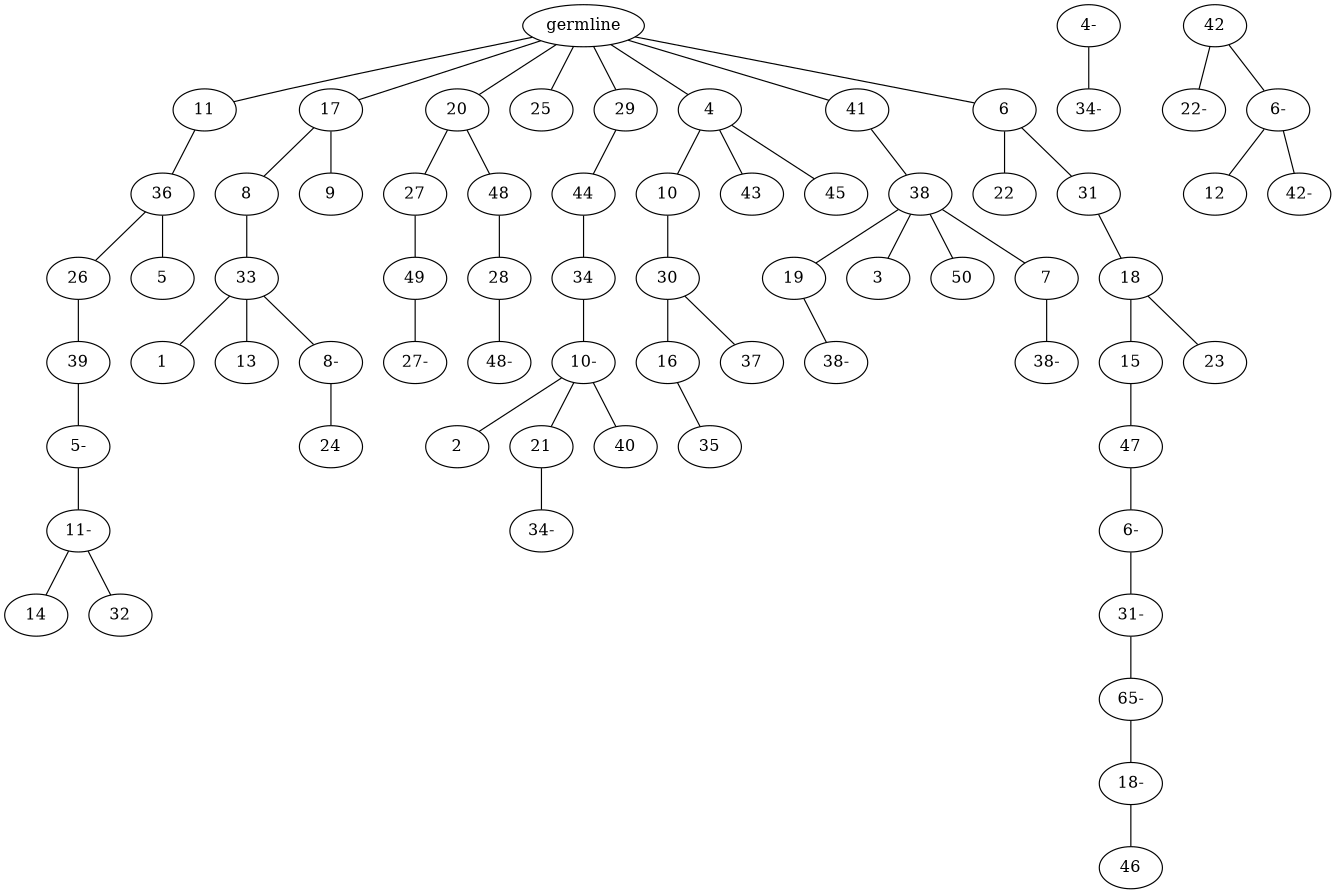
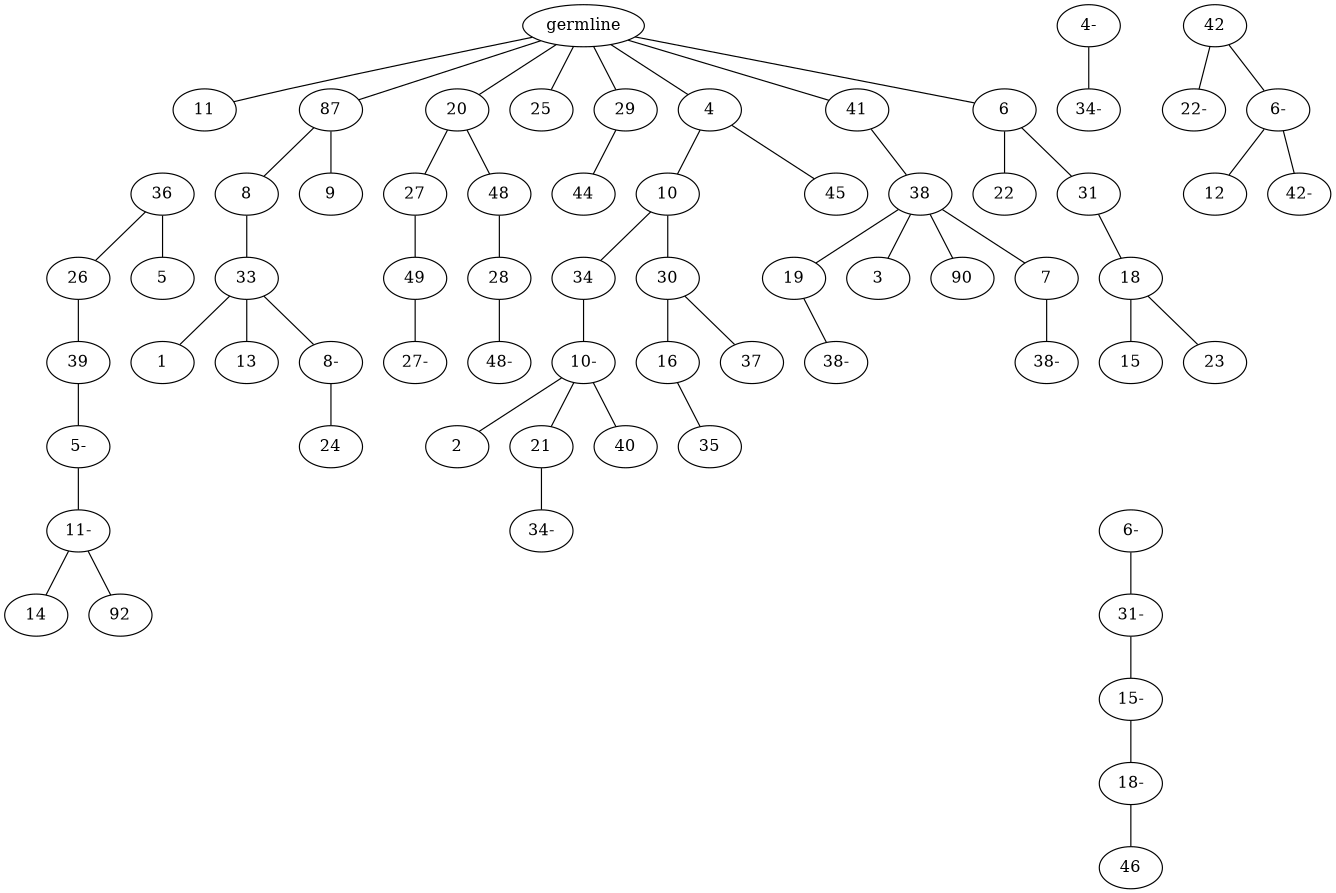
(331, 110) -> (331, 110)
(184, 152) -> none
(752, 194) -> none
(584, 236) -> (626, 236)
(962, 278) -> (962, 278)
(1131, 447) -> none
(120, 615) -> (120, 615)
(1131, 699) -> (1131, 699)
